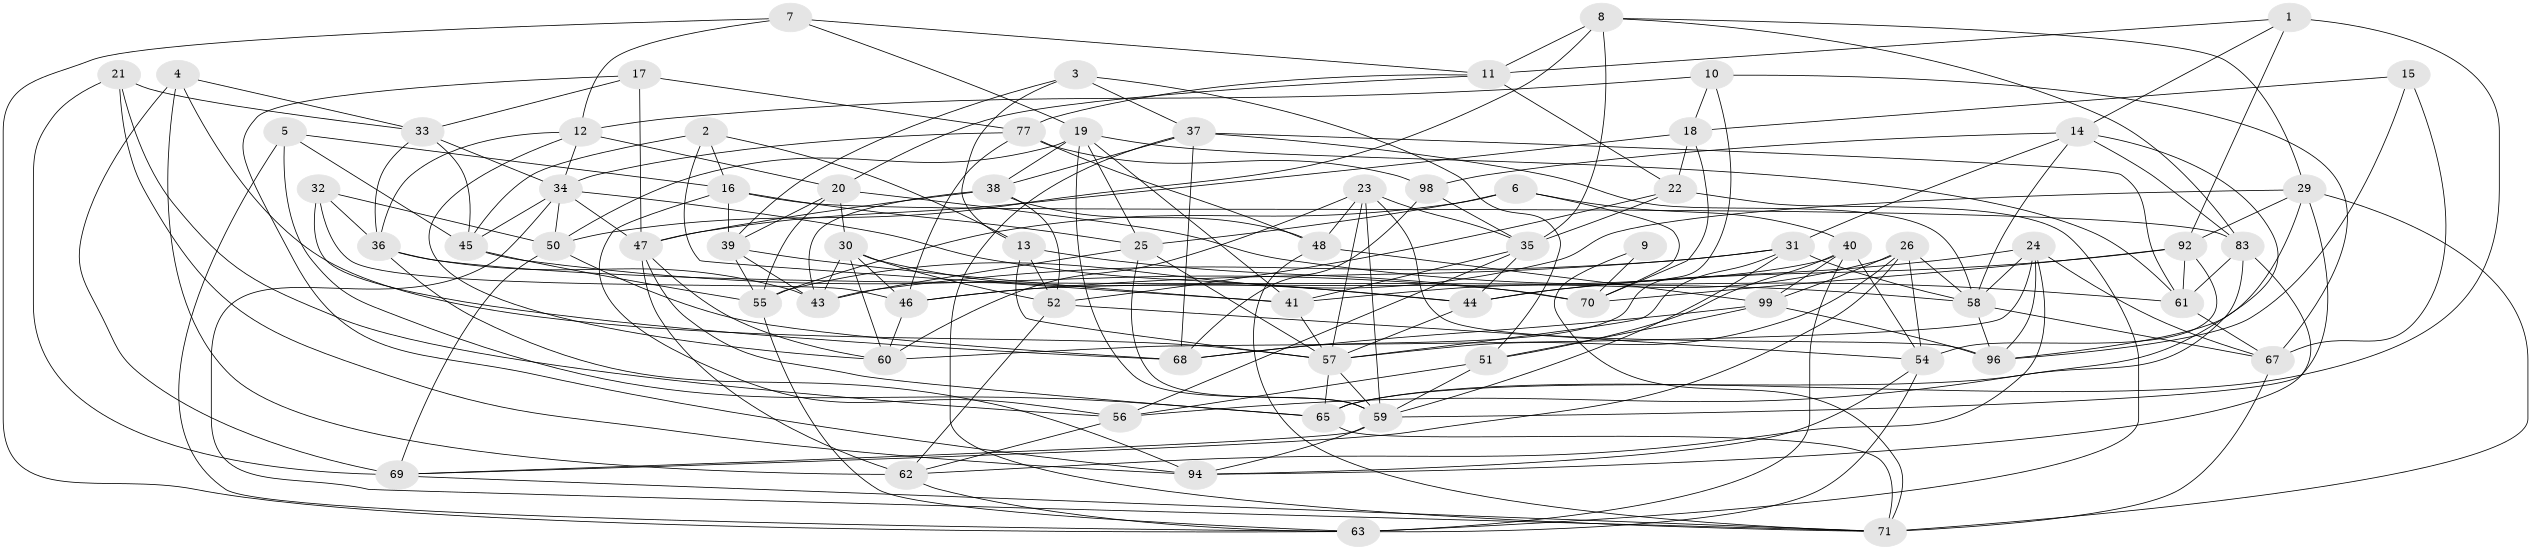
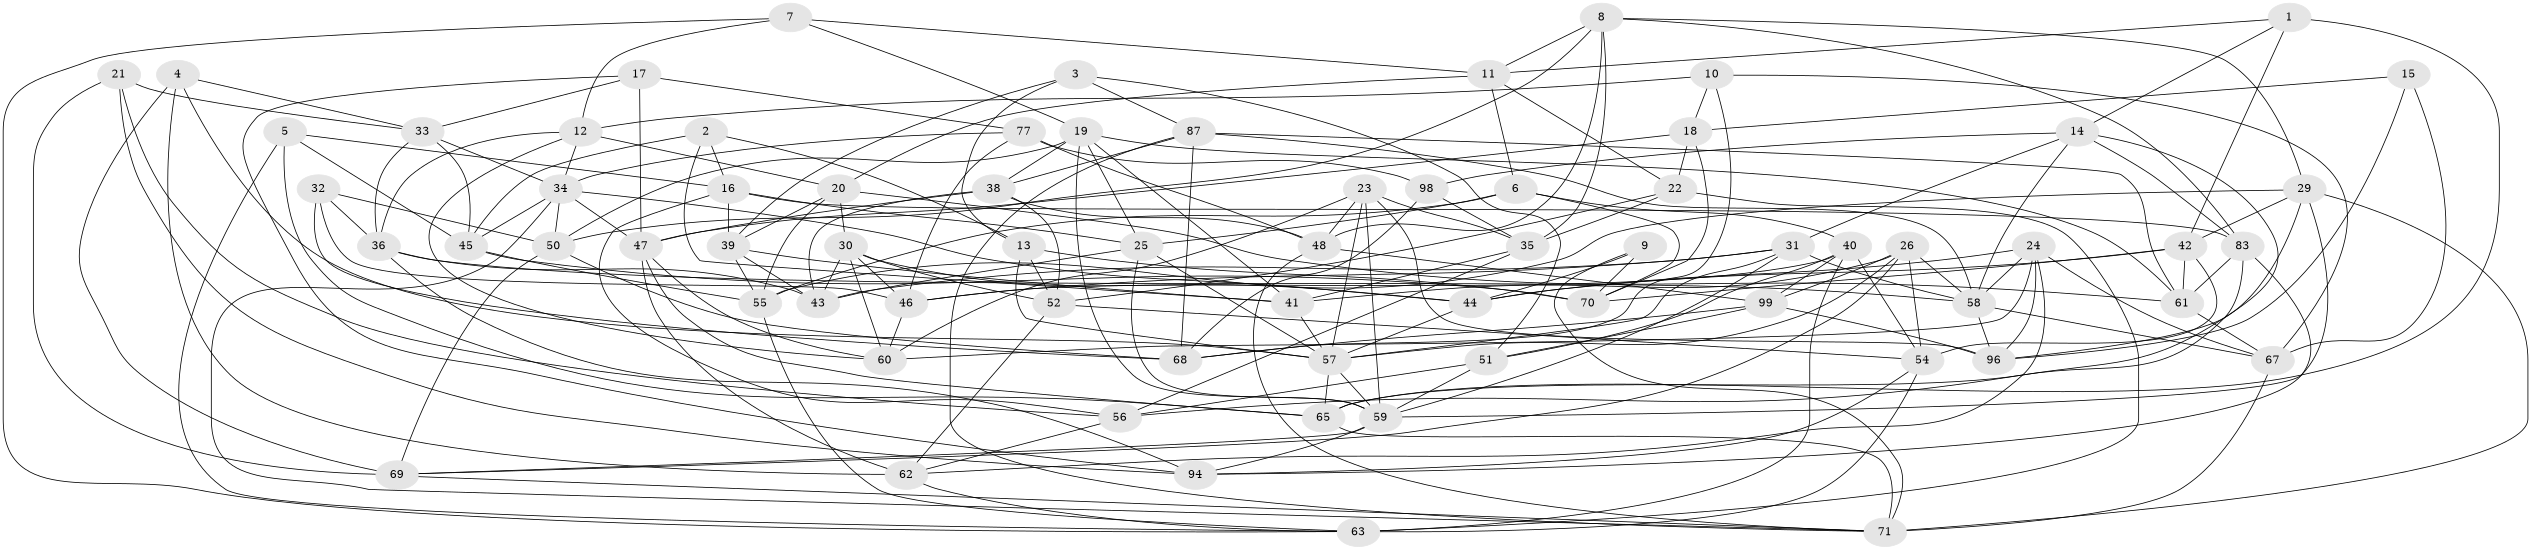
(1263, 83) -> (1502, 132)
(1194, 132) -> (1194, 132)
none -> (1561, 185)
(2186, 246) -> (2186, 246)
(1499, 275) -> (1560, 278)
